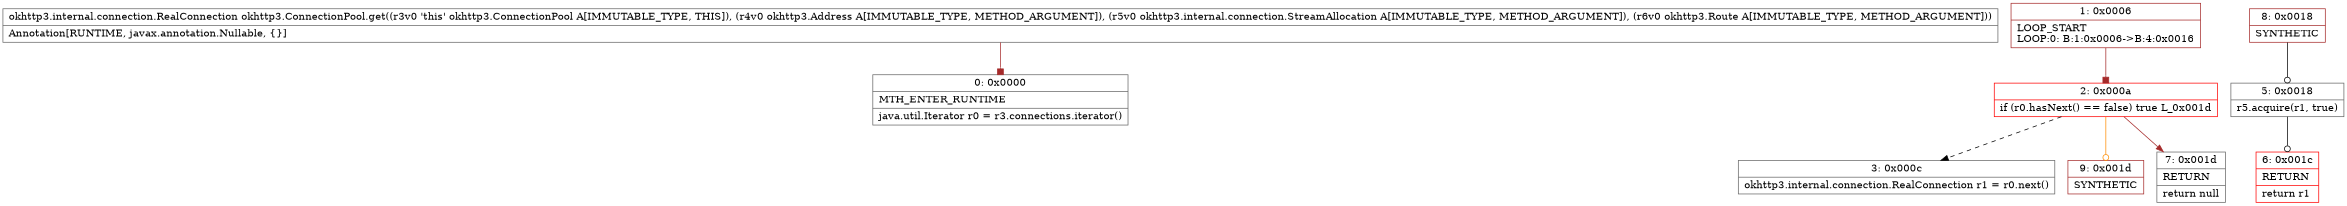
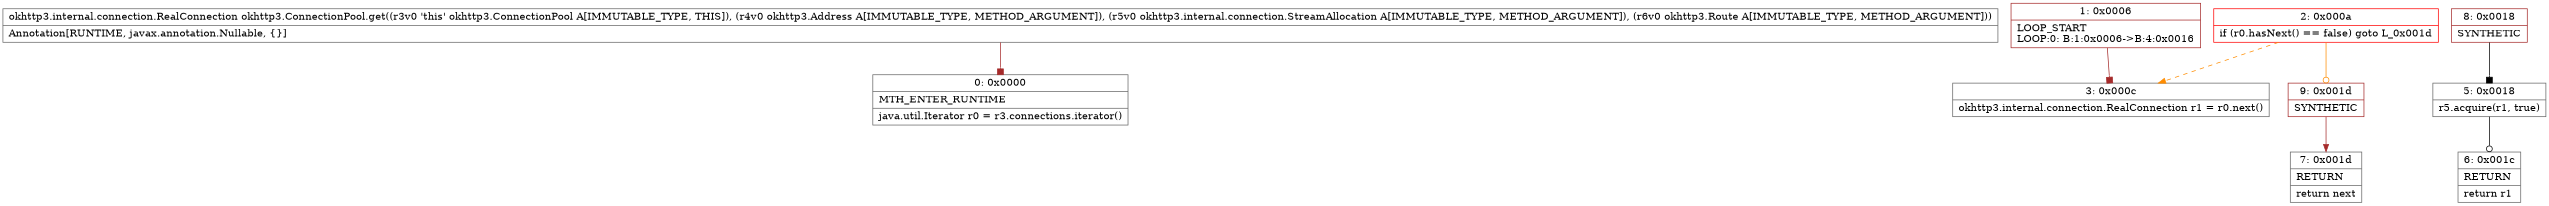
(2287, 60) -> (2489, 59)
(2106, 62) -> (2108, 62)
(2106, 108) -> (2326, 34)
(2141, 132) -> (2326, 130)
(2005, 137) -> (2222, 62)
(2287, 177) -> (2489, 177)
(2191, 194) -> (2326, 194)
